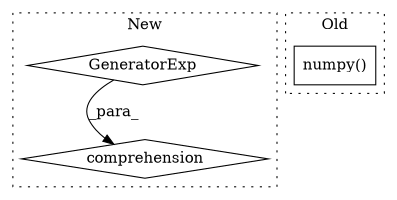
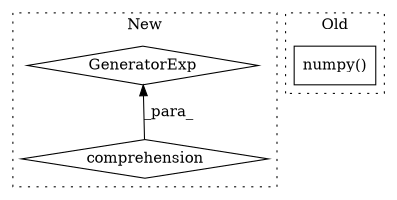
(88, 107) -> (144, 118)
